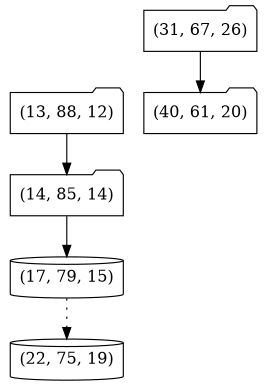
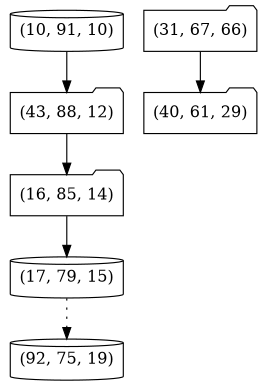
none -> (67, 31)
(200, 31) -> (200, 31)
(67, 113) -> (67, 113)
(200, 113) -> (200, 113)
(67, 195) -> (67, 195)
(67, 360) -> (67, 360)
